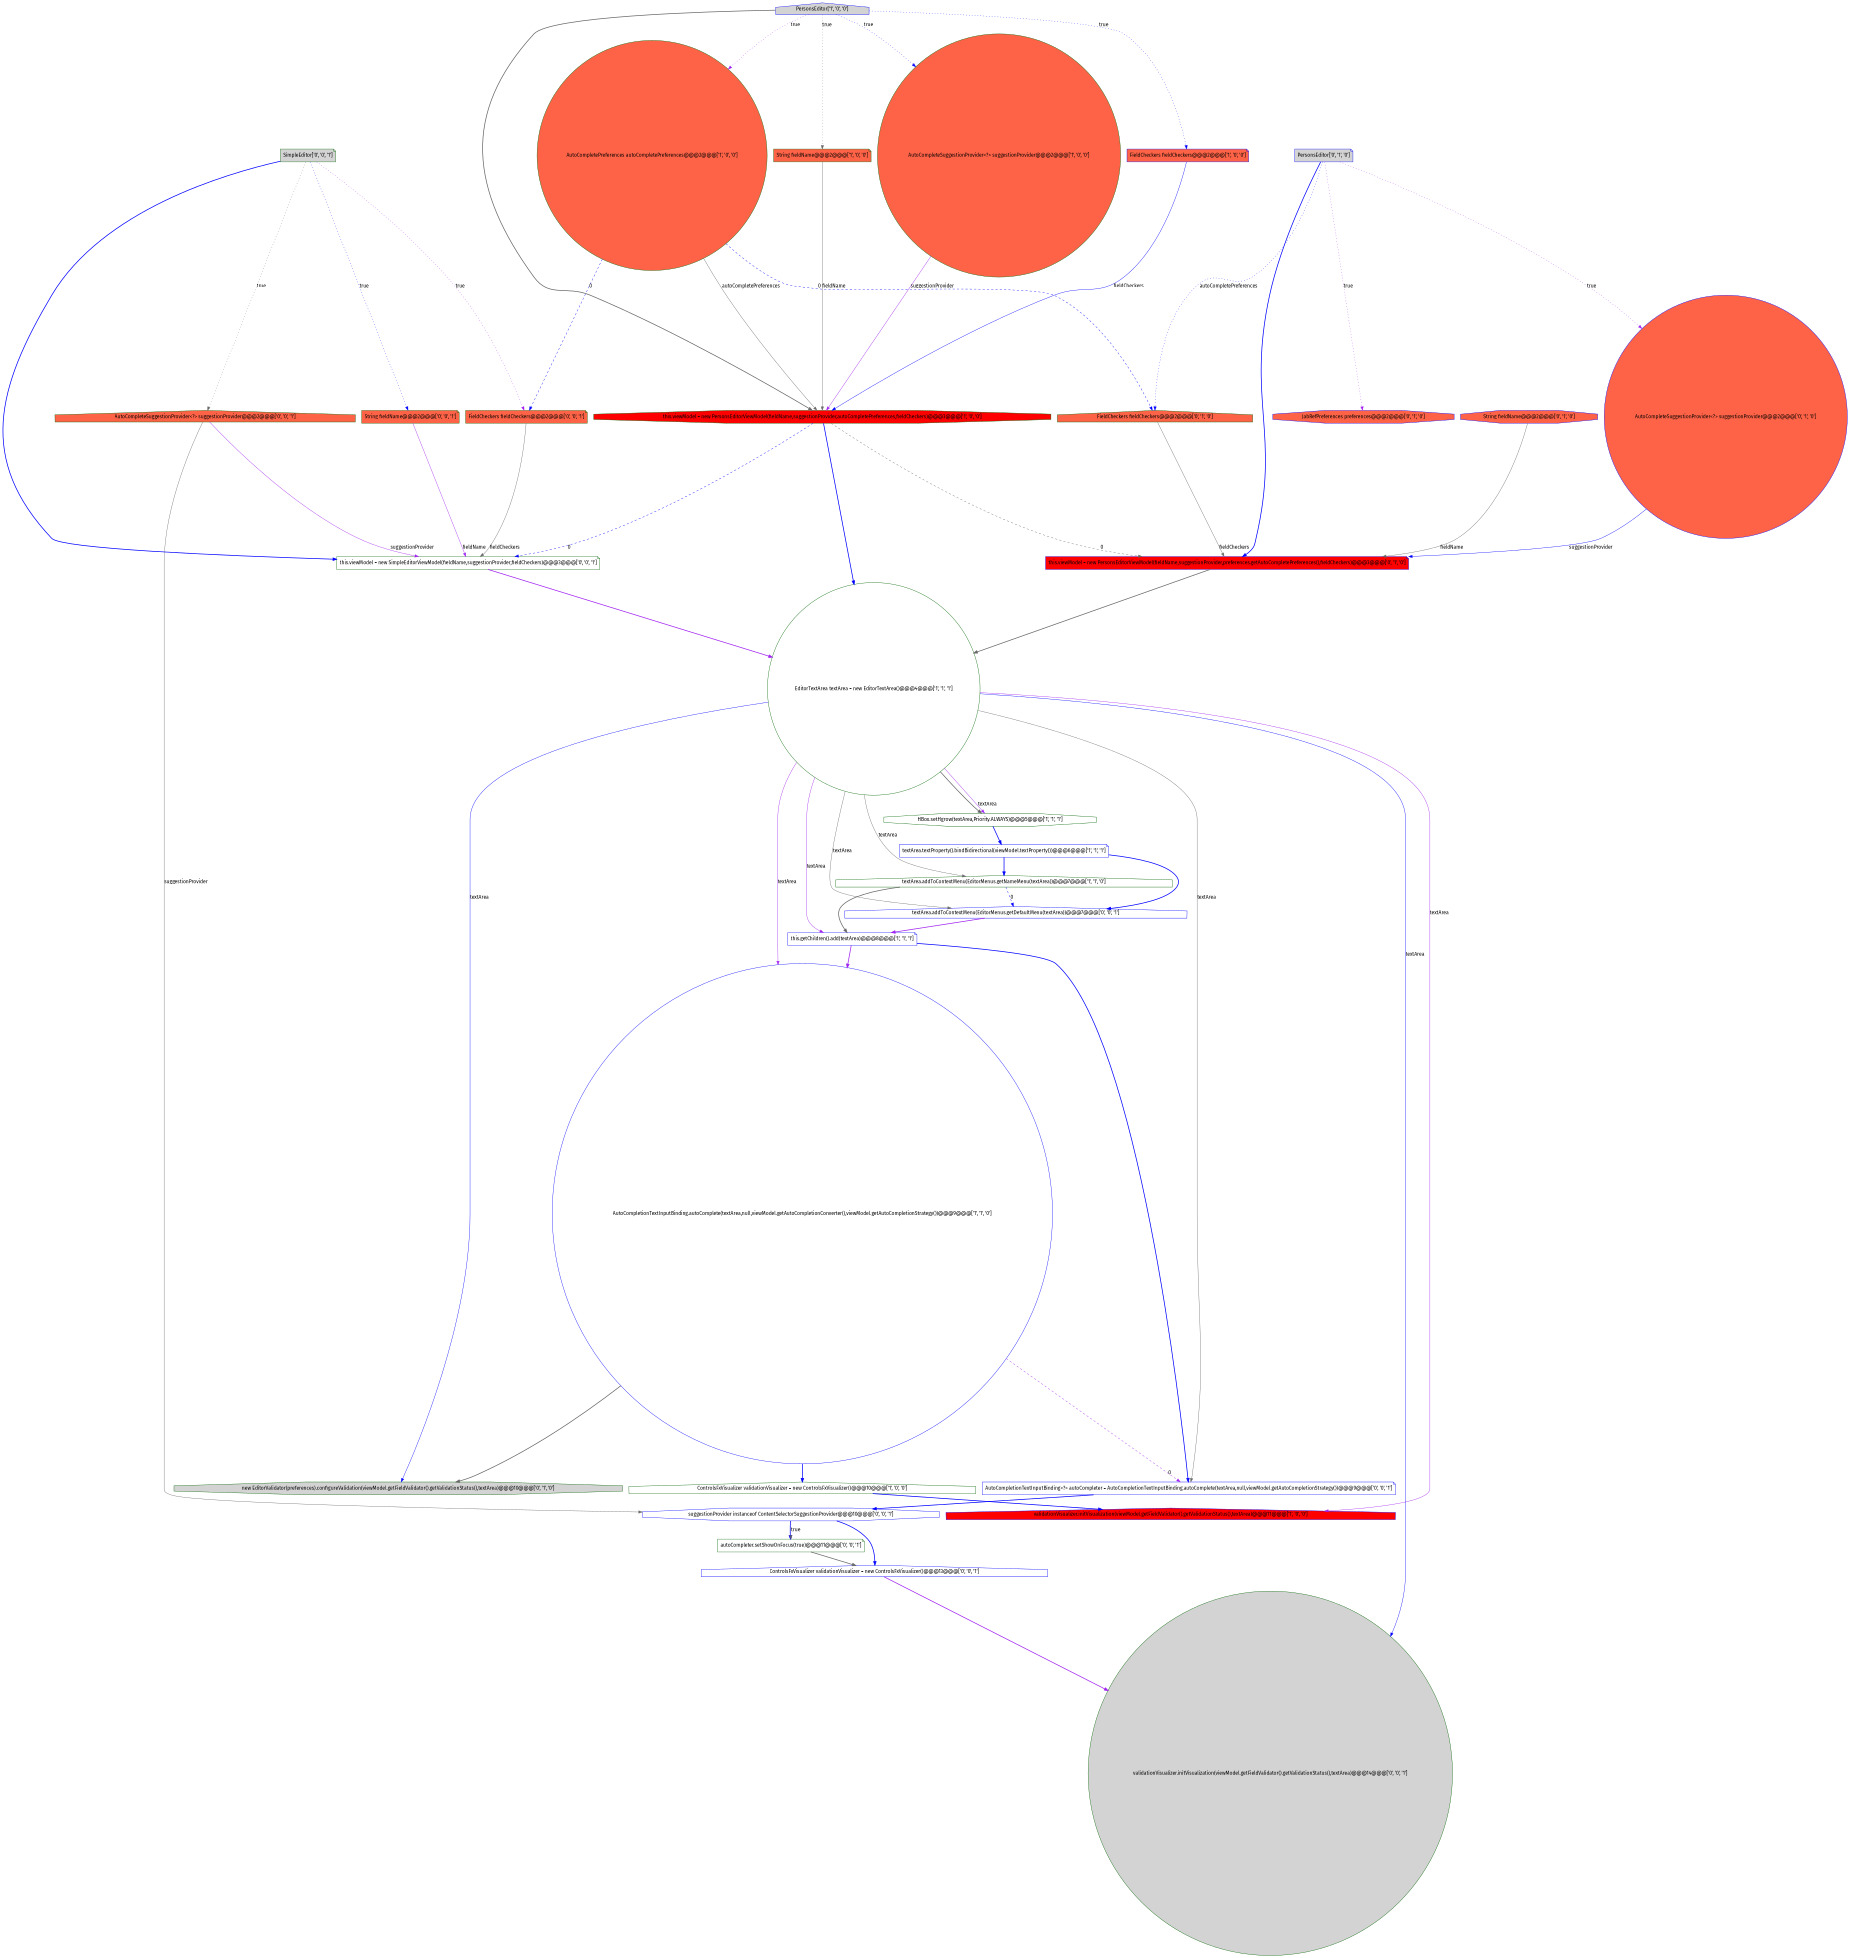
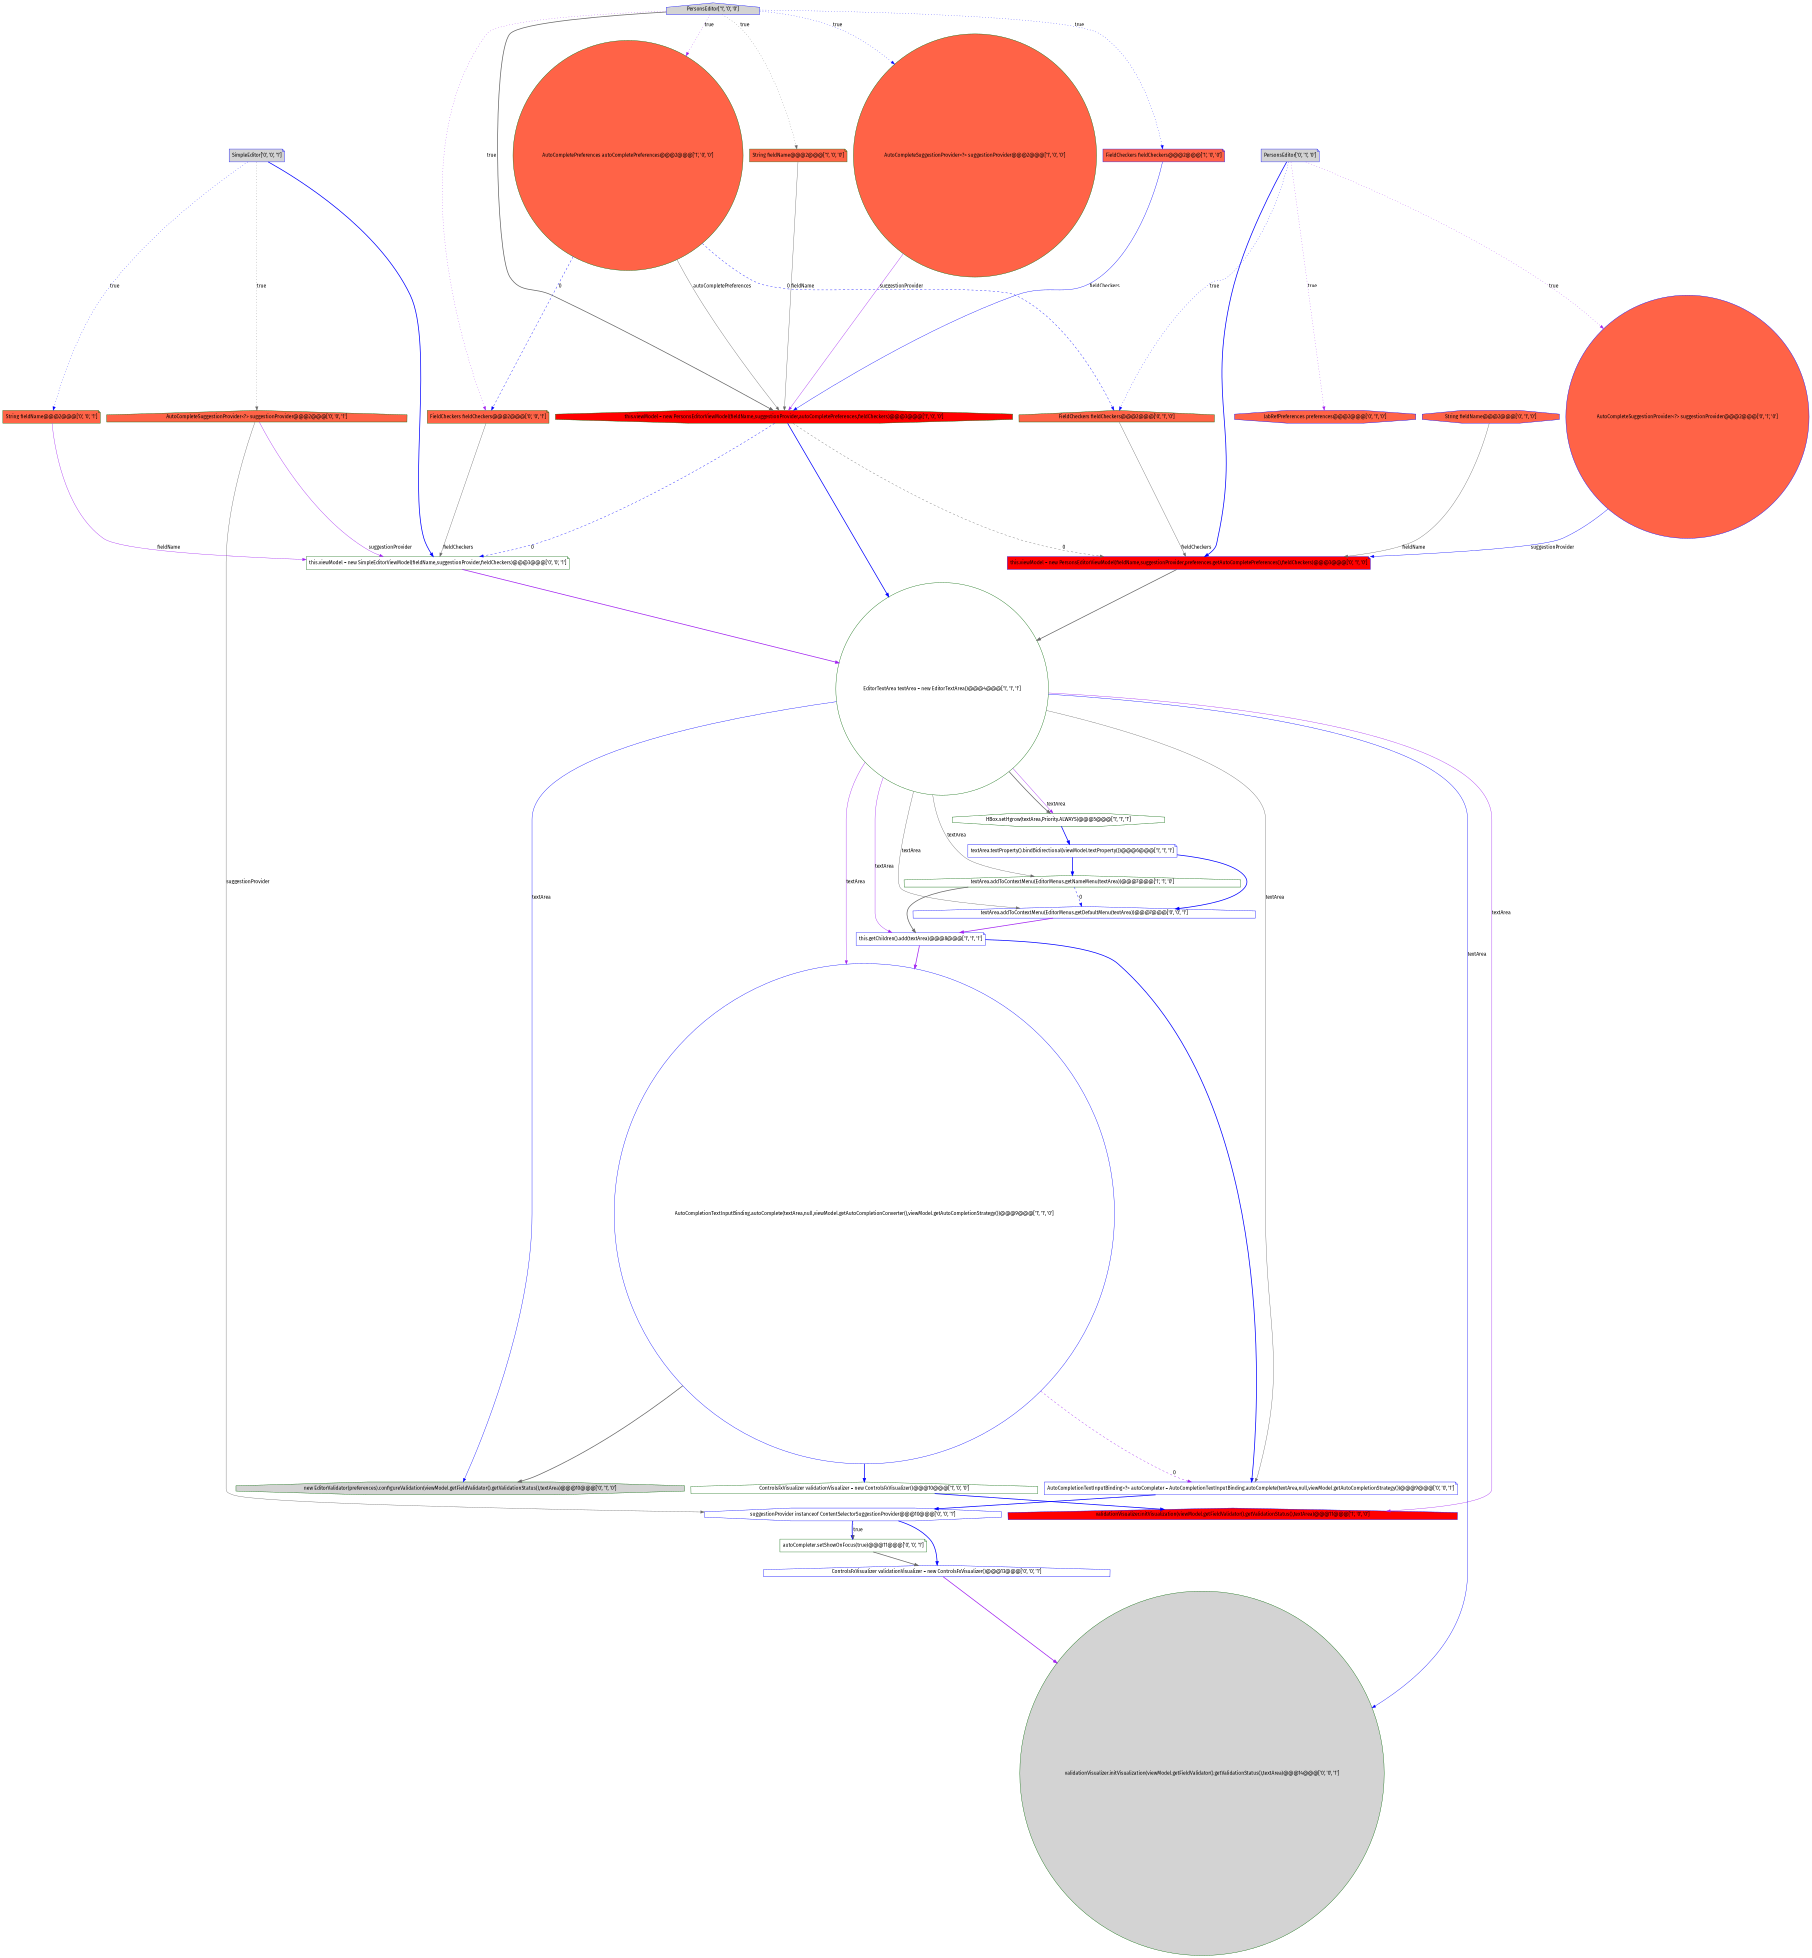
(308, 155) -> (257, 155)
(439, 268) -> (449, 128)
(1229, 286) -> (1215, 286)
